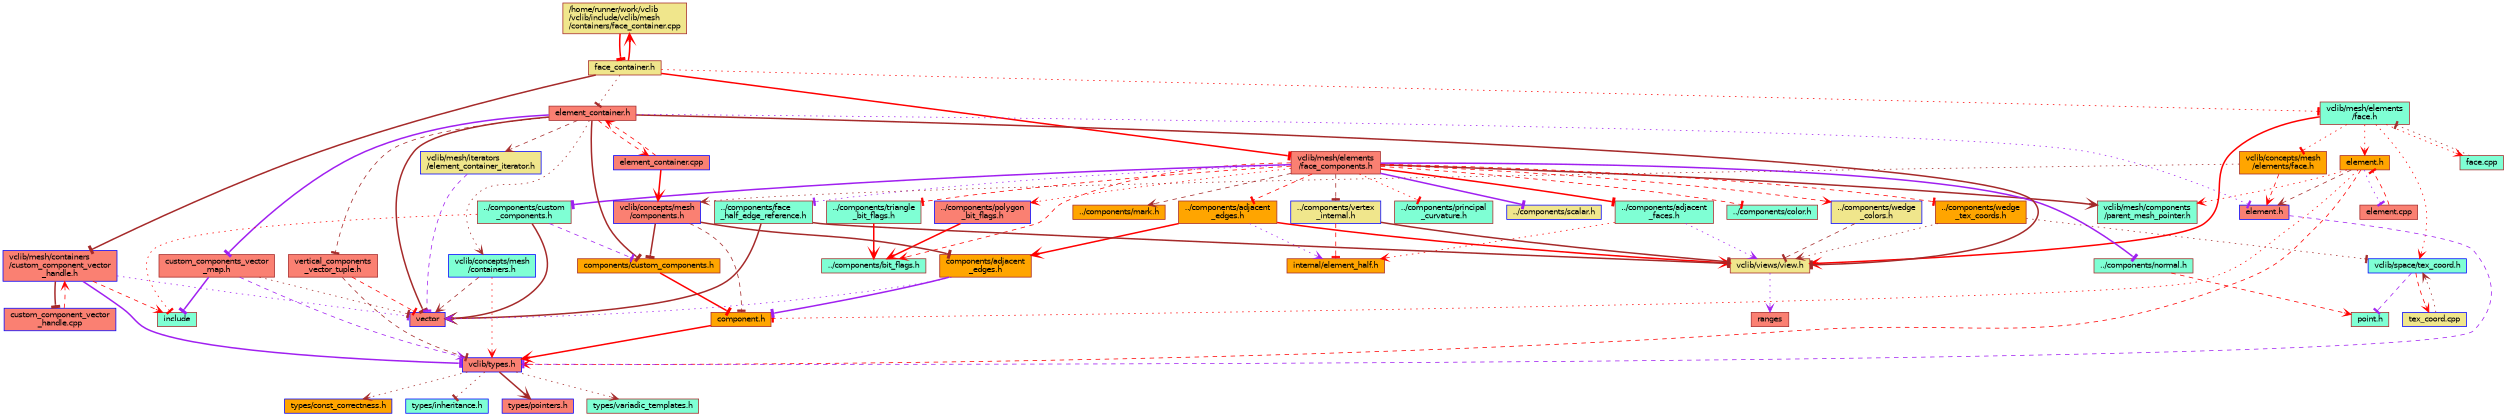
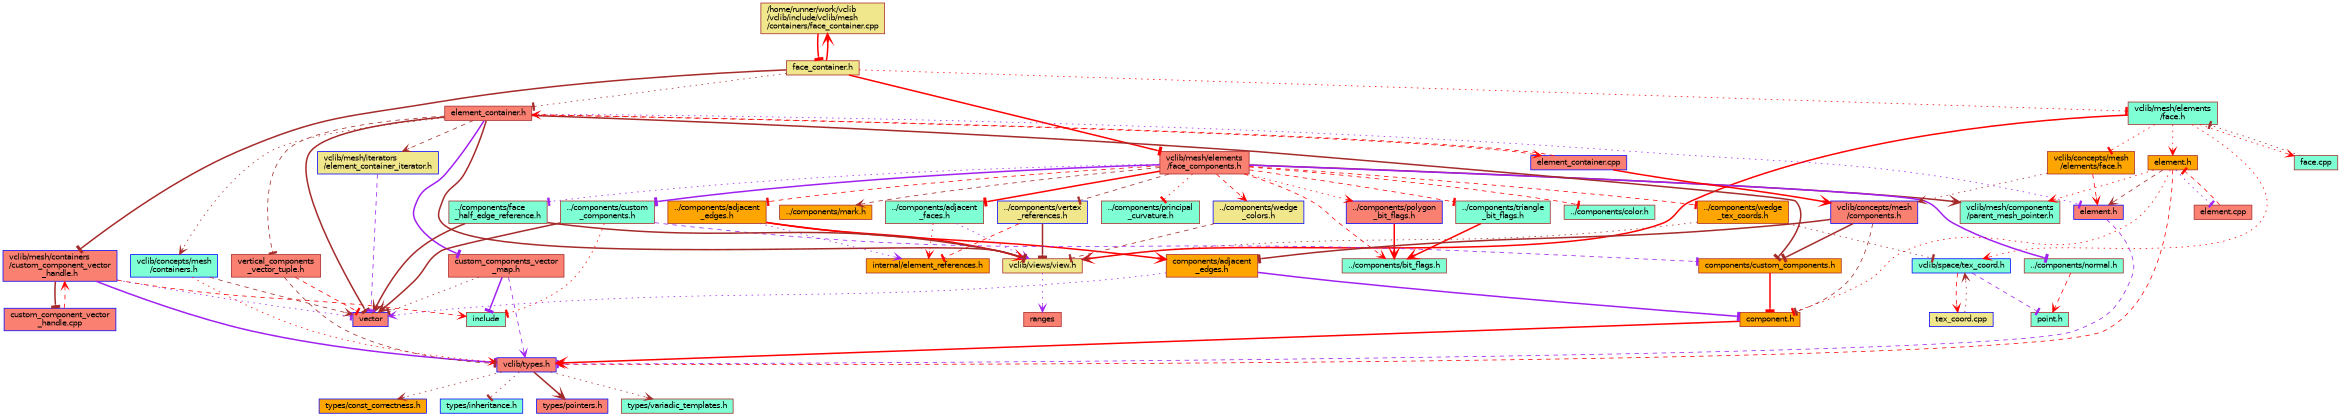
(1336, 212) -> (1042, 212)
(1554, 212) -> none
(1336, 266) -> (928, 266)
